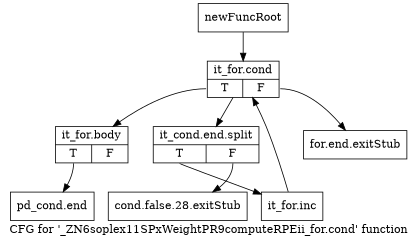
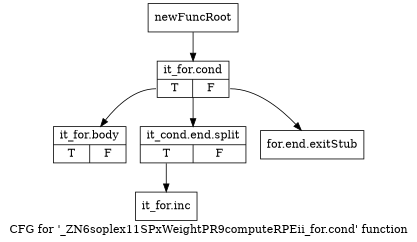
(274, 148) -> none
(52, 206) -> none
(178, 206) -> none
